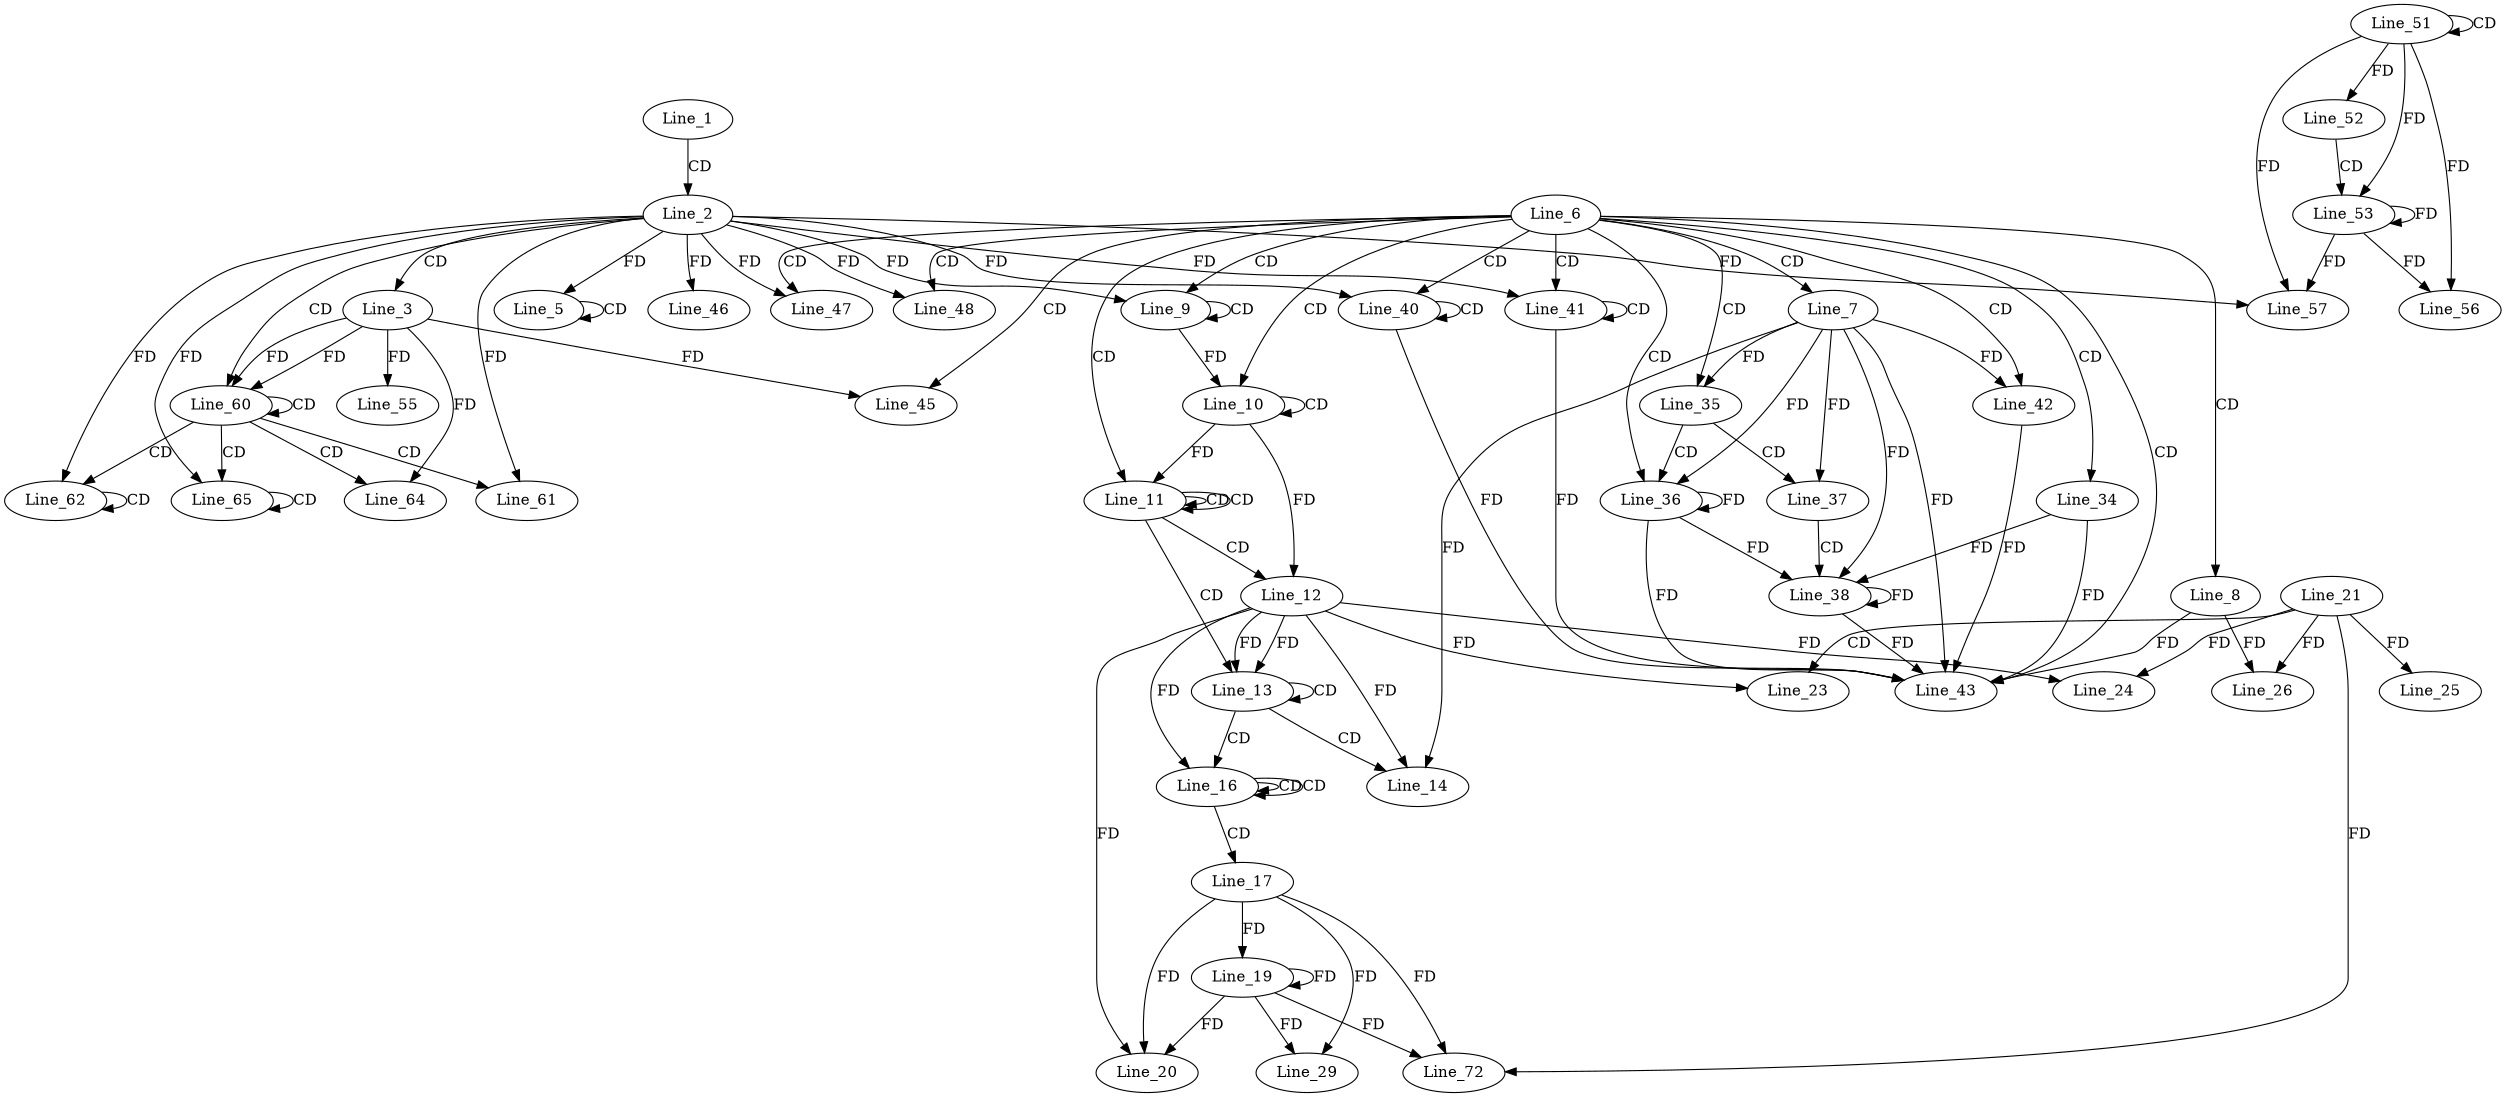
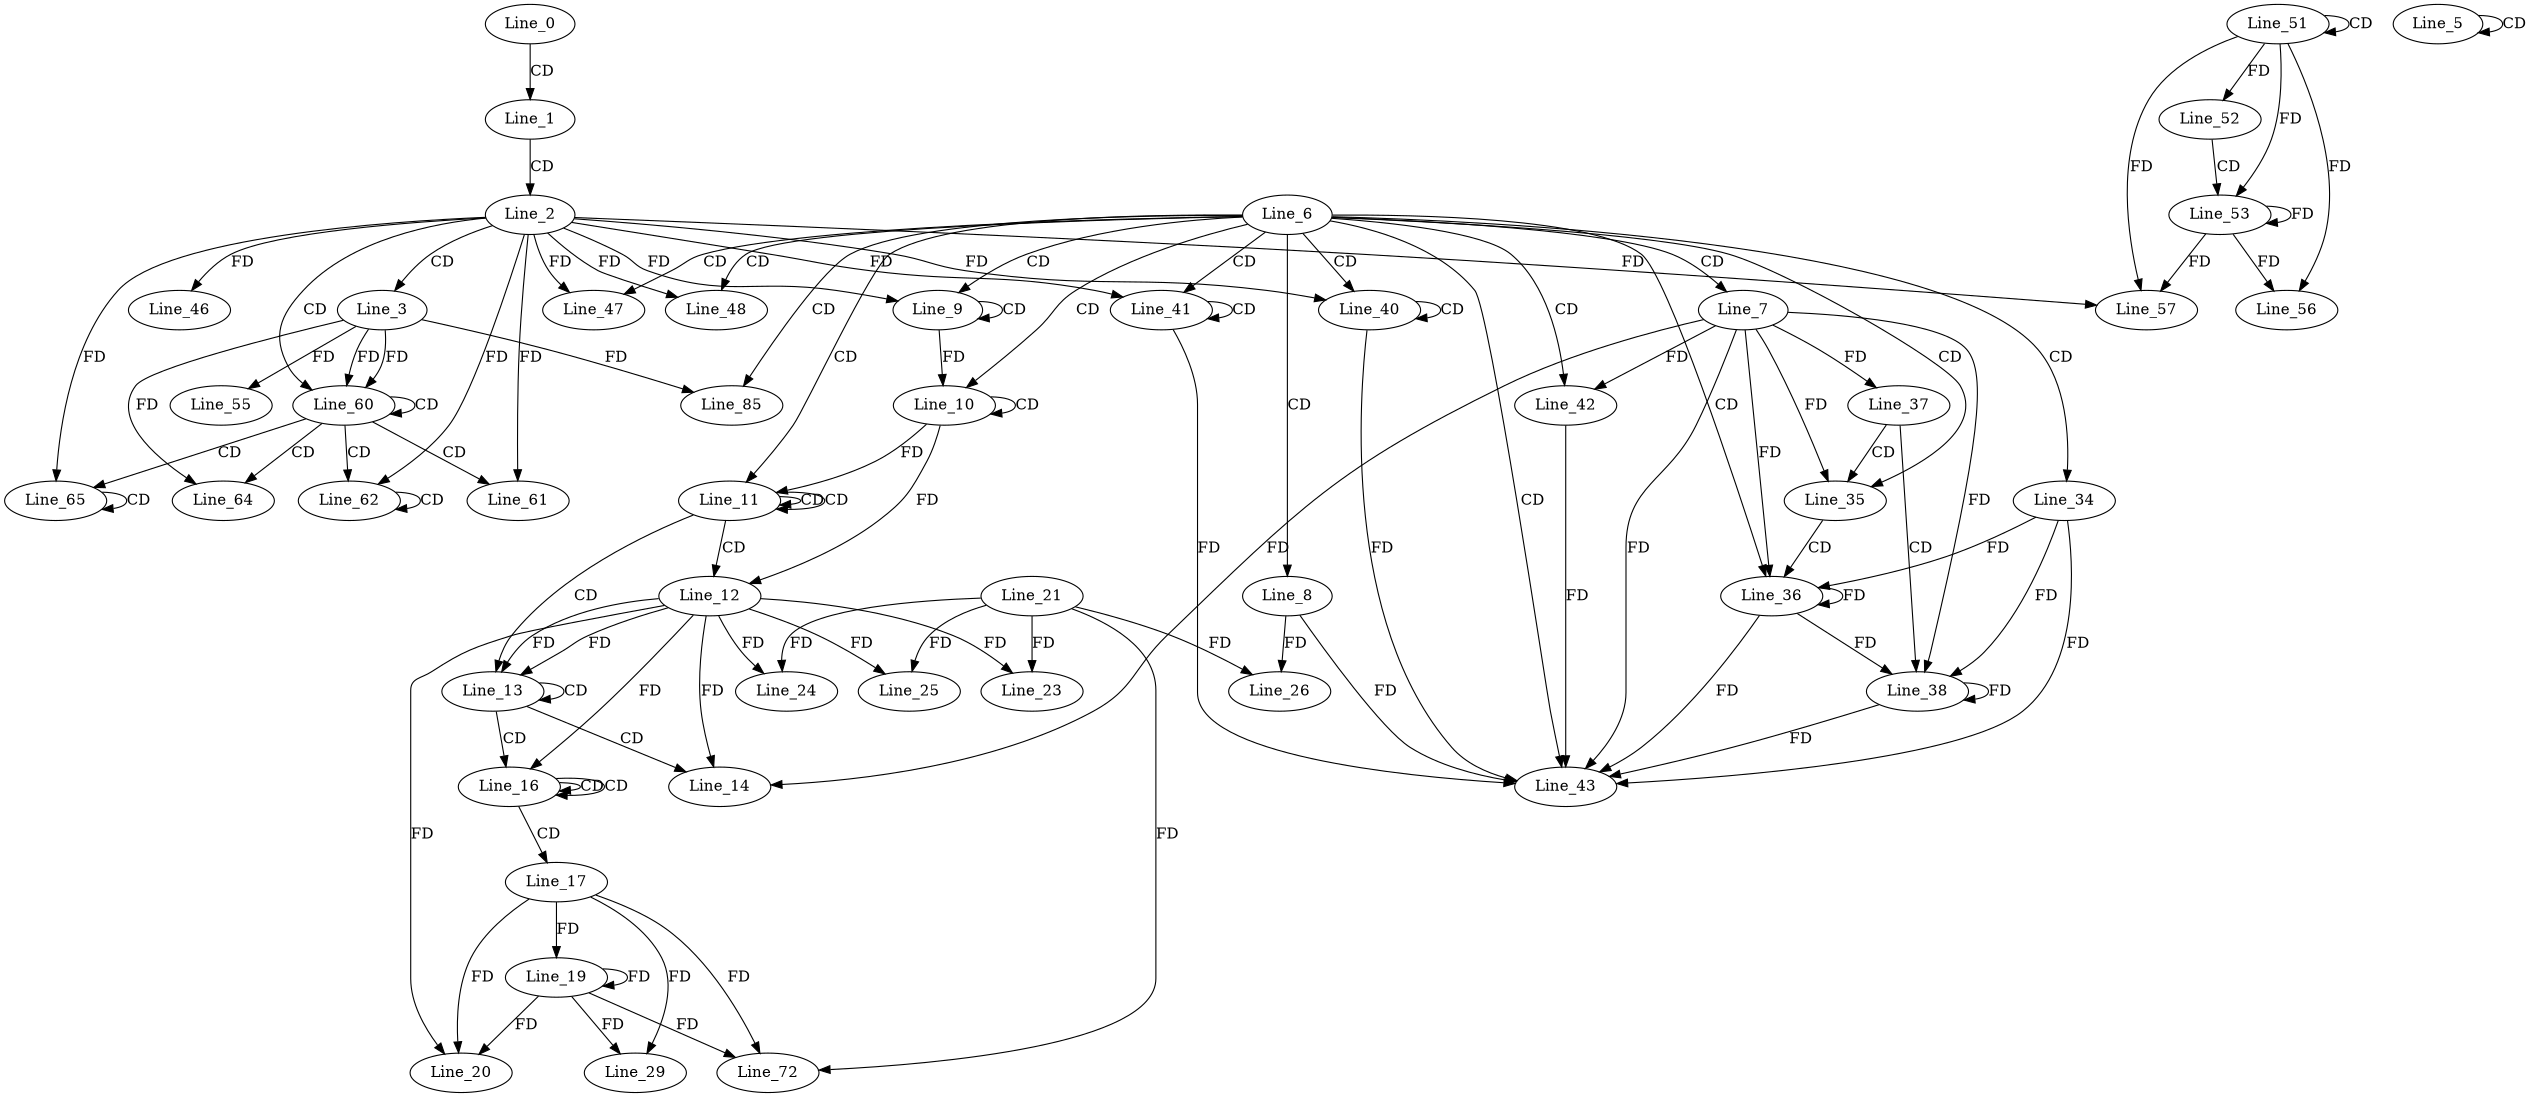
none -> (530, 24)
(618, 259) -> none
(906, 405) -> (732, 405)
(1750, 450) -> (1870, 448)
none -> (1935, 560)
none -> (815, 634)
(1859, 644) -> (1044, 644)
